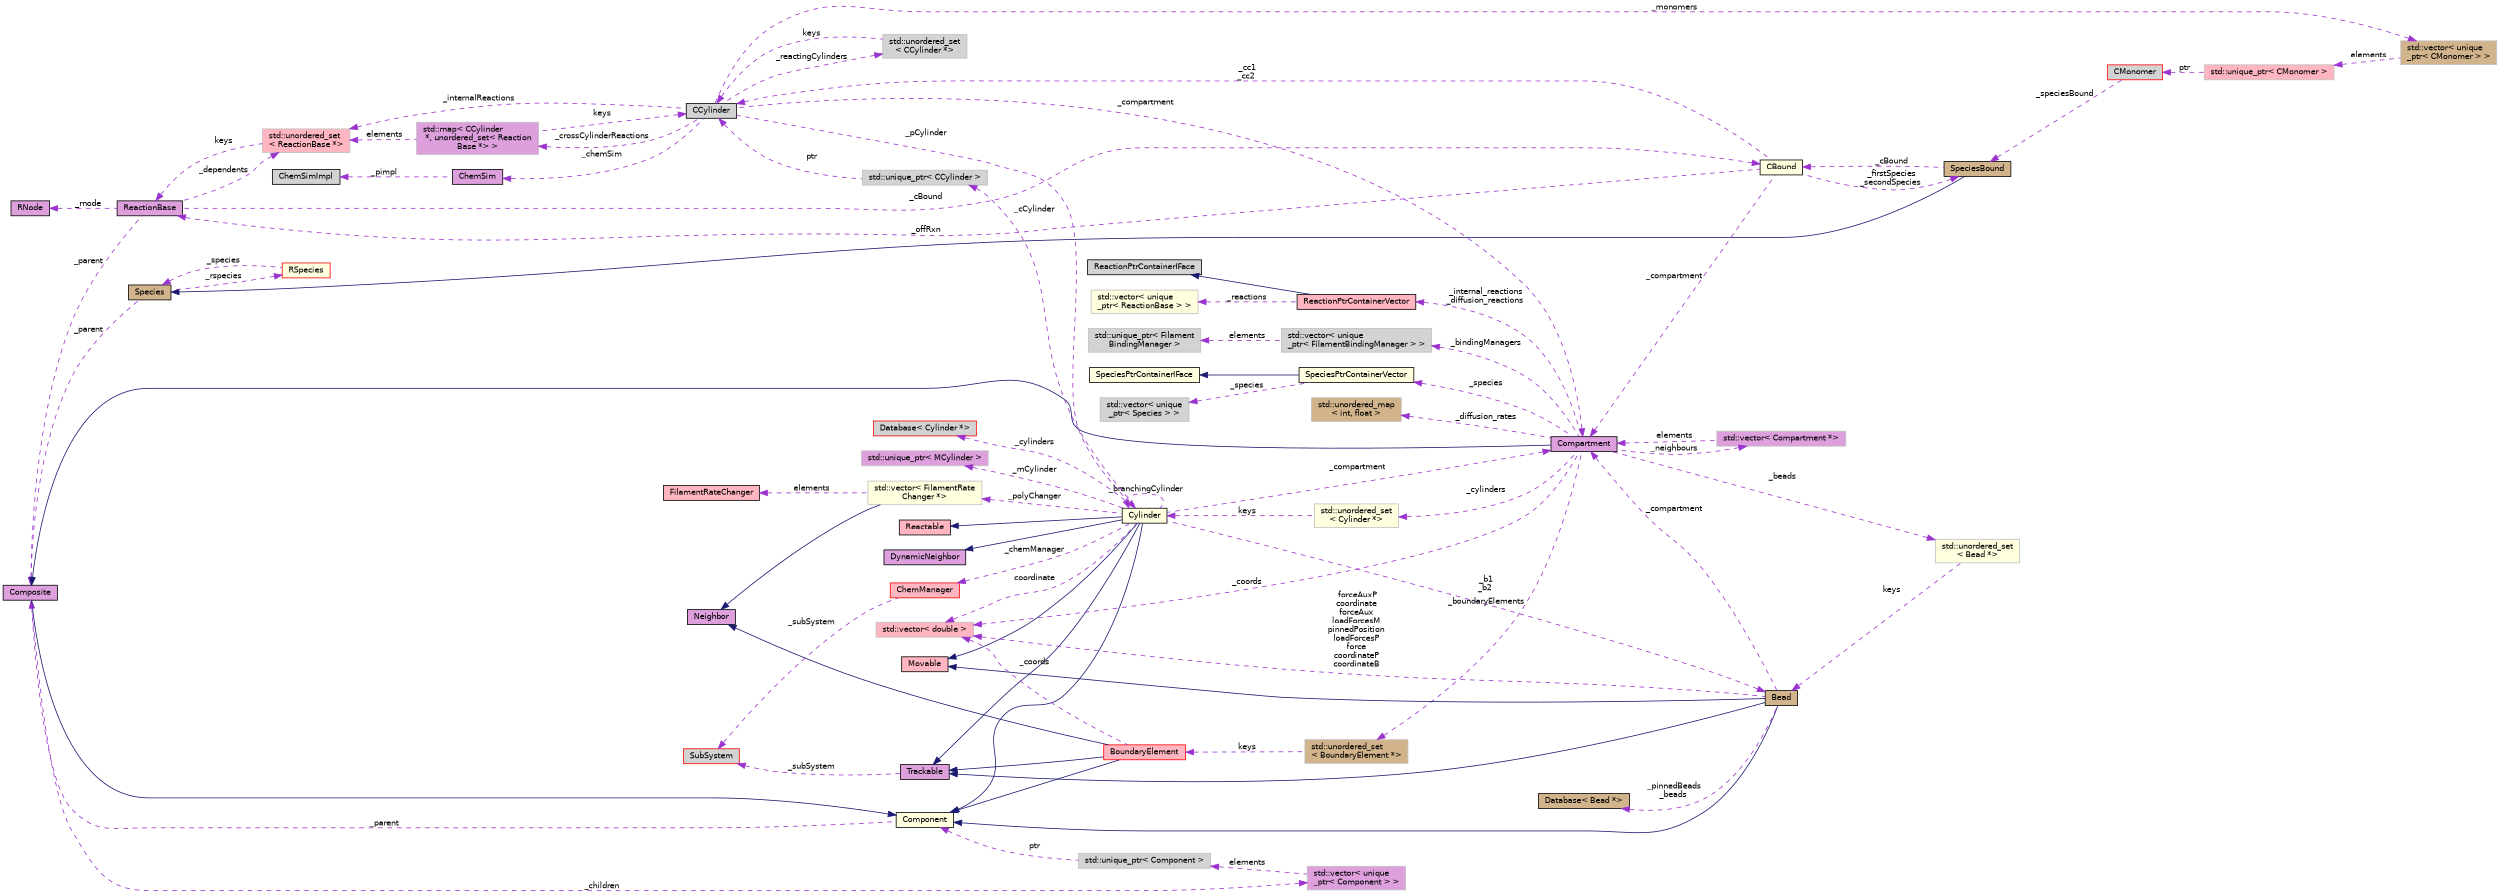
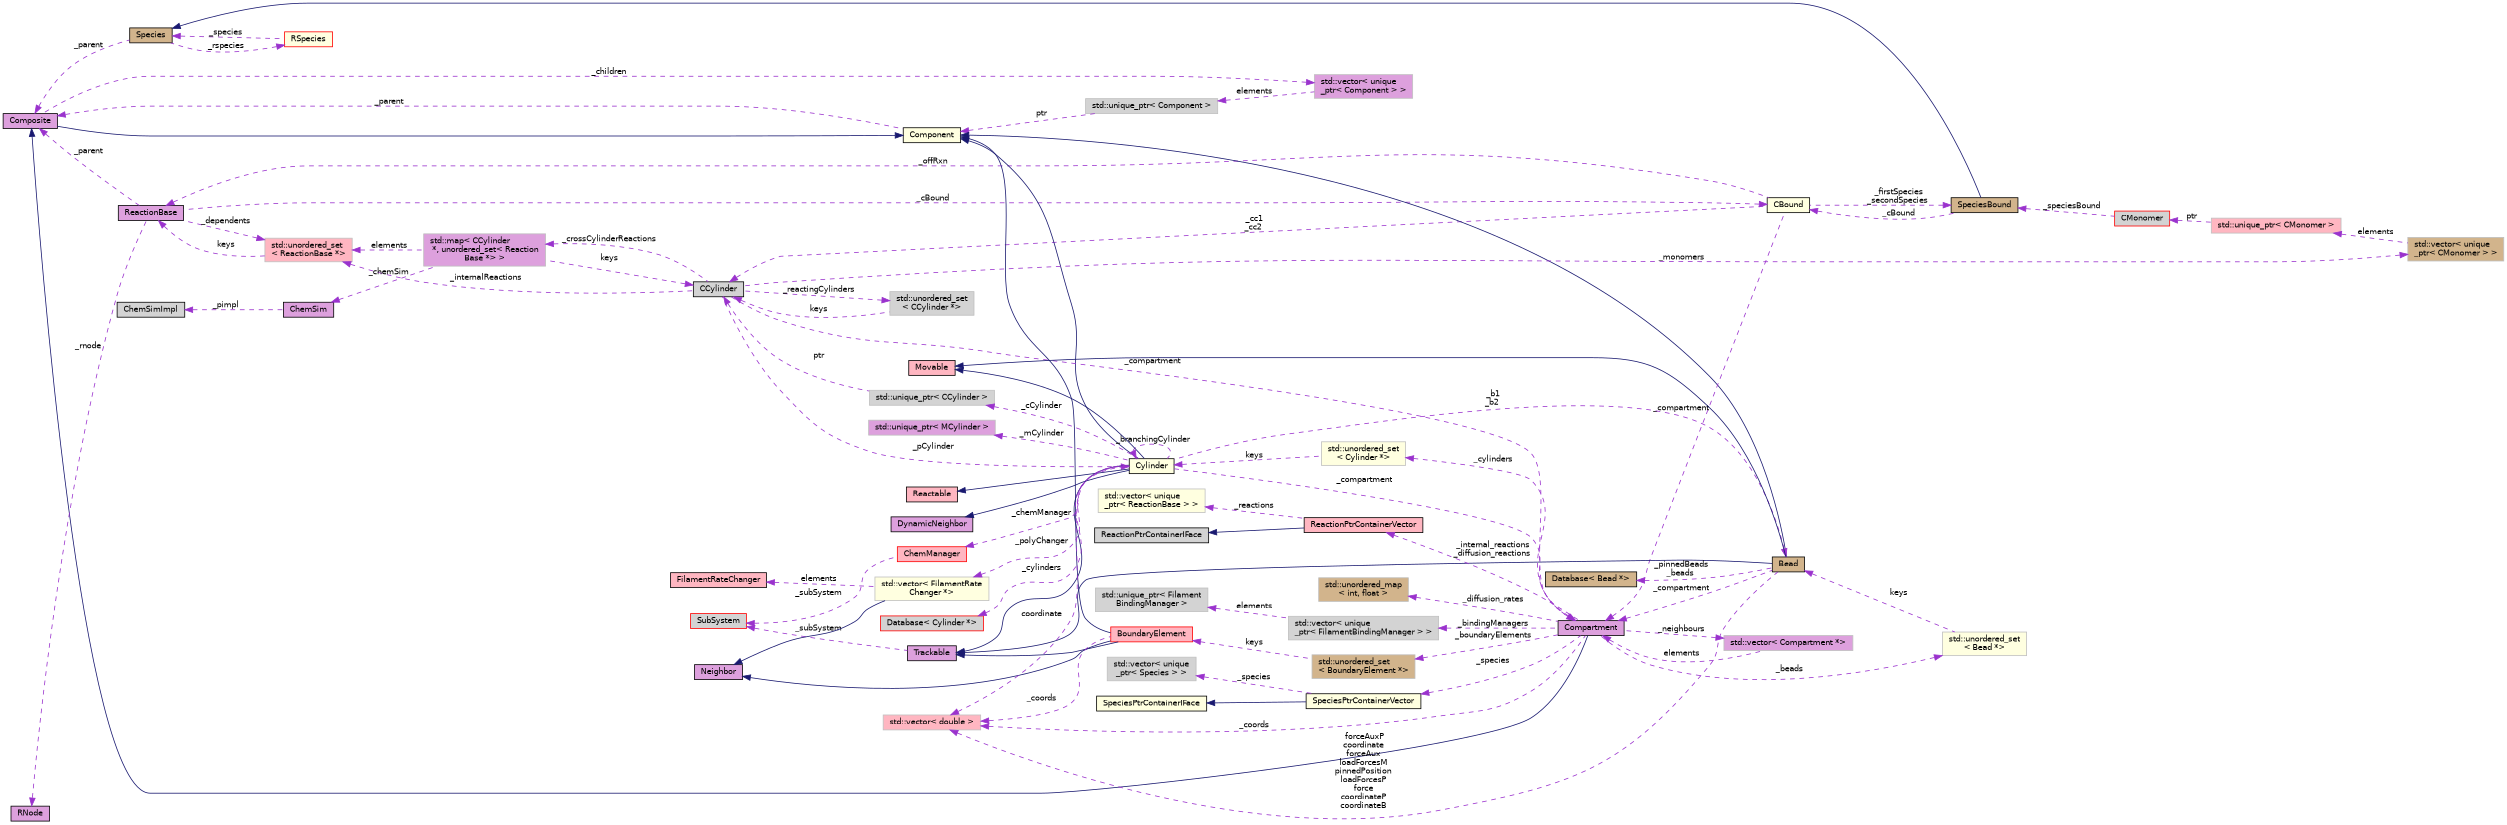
(615, 169) -> (388, 283)
